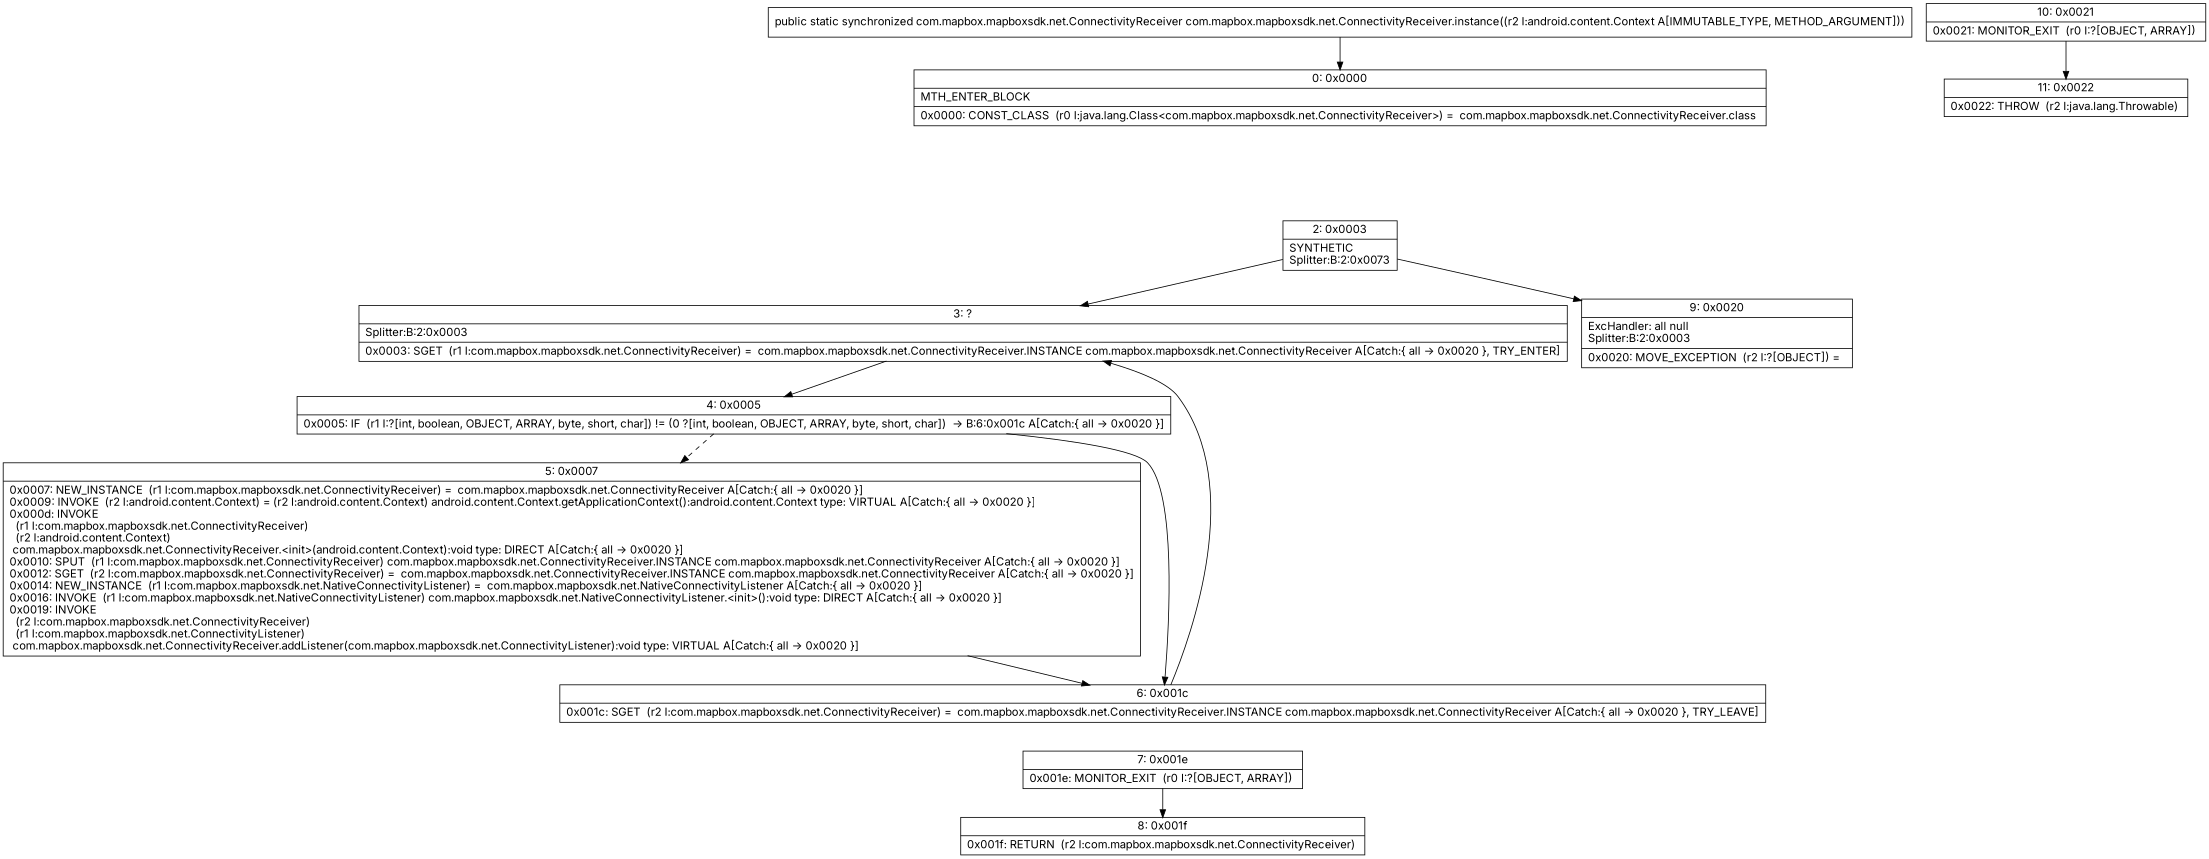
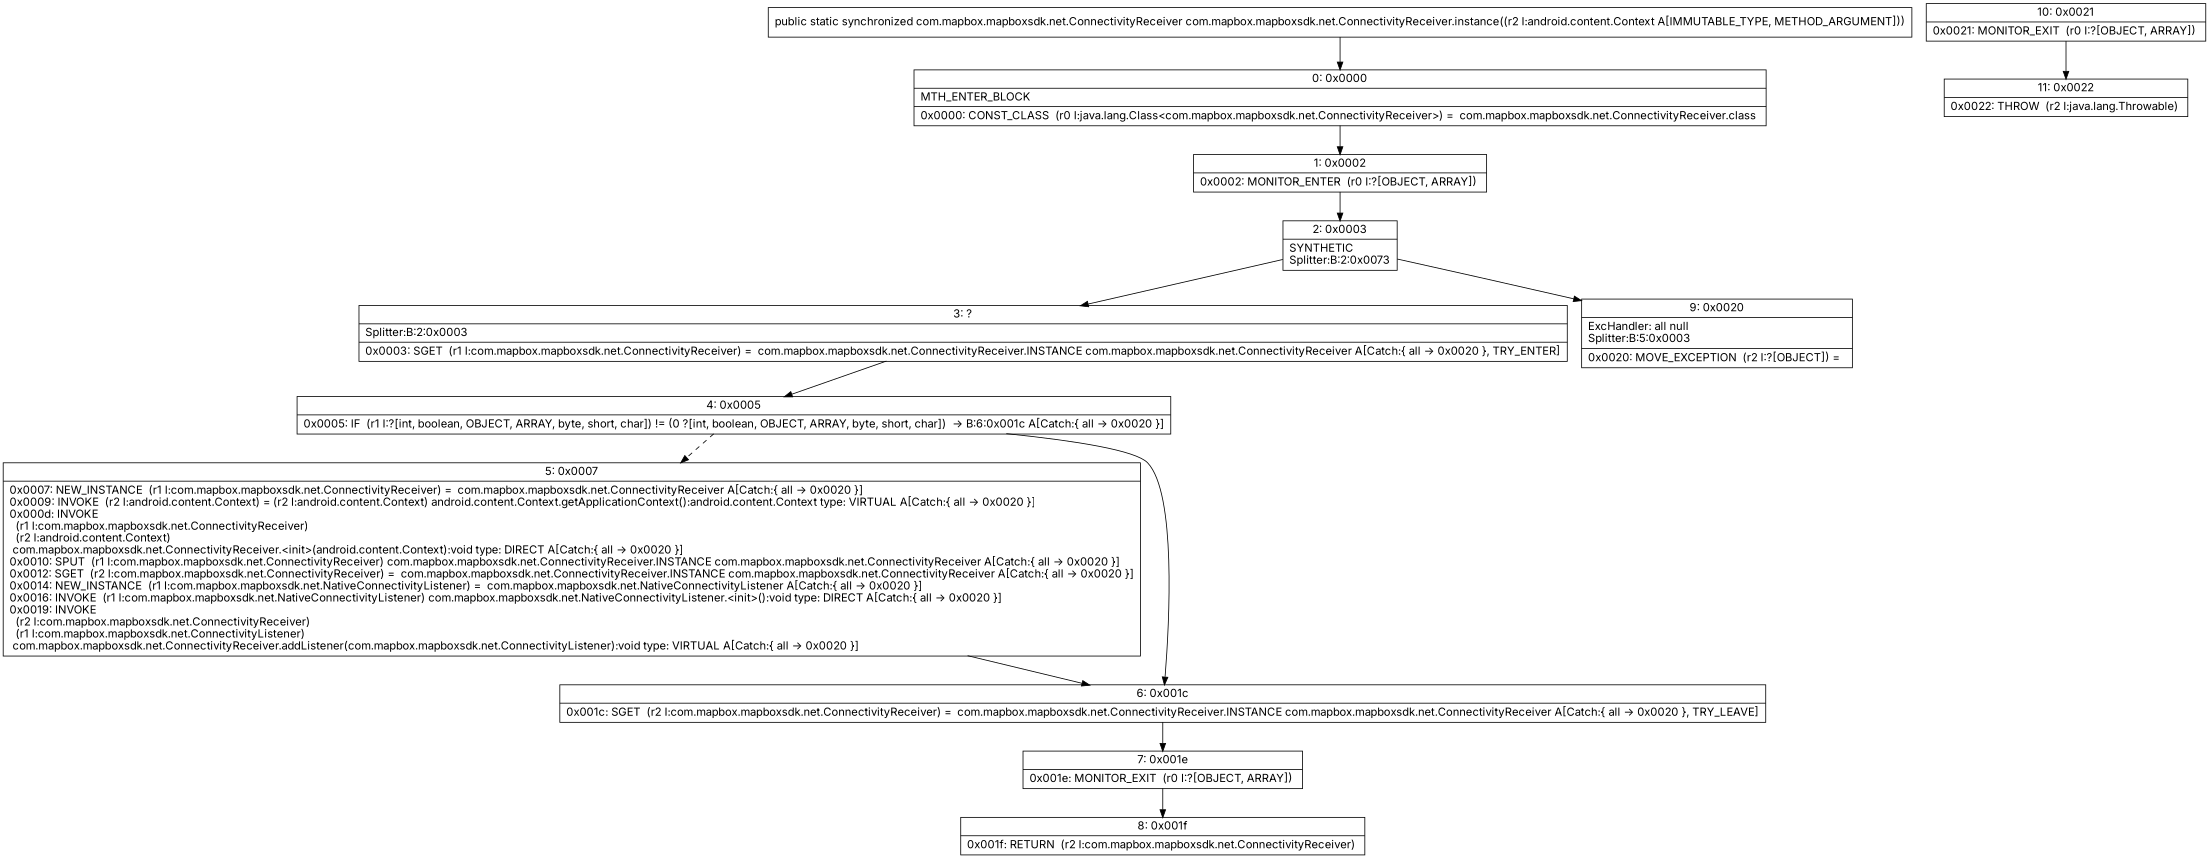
none -> (1340, 173)
(1640, 339) -> (1640, 339)
(1210, 502) -> (1163, 733)
